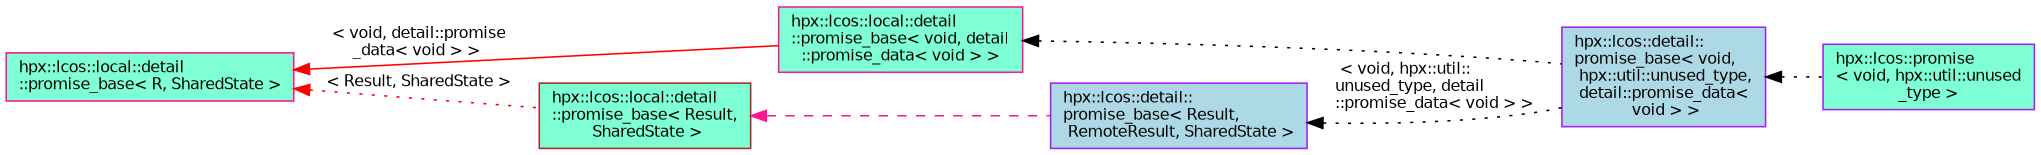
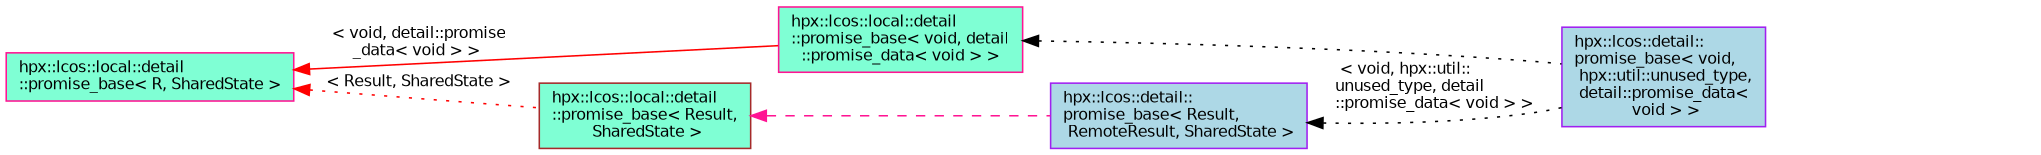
(1929, 77) -> none
